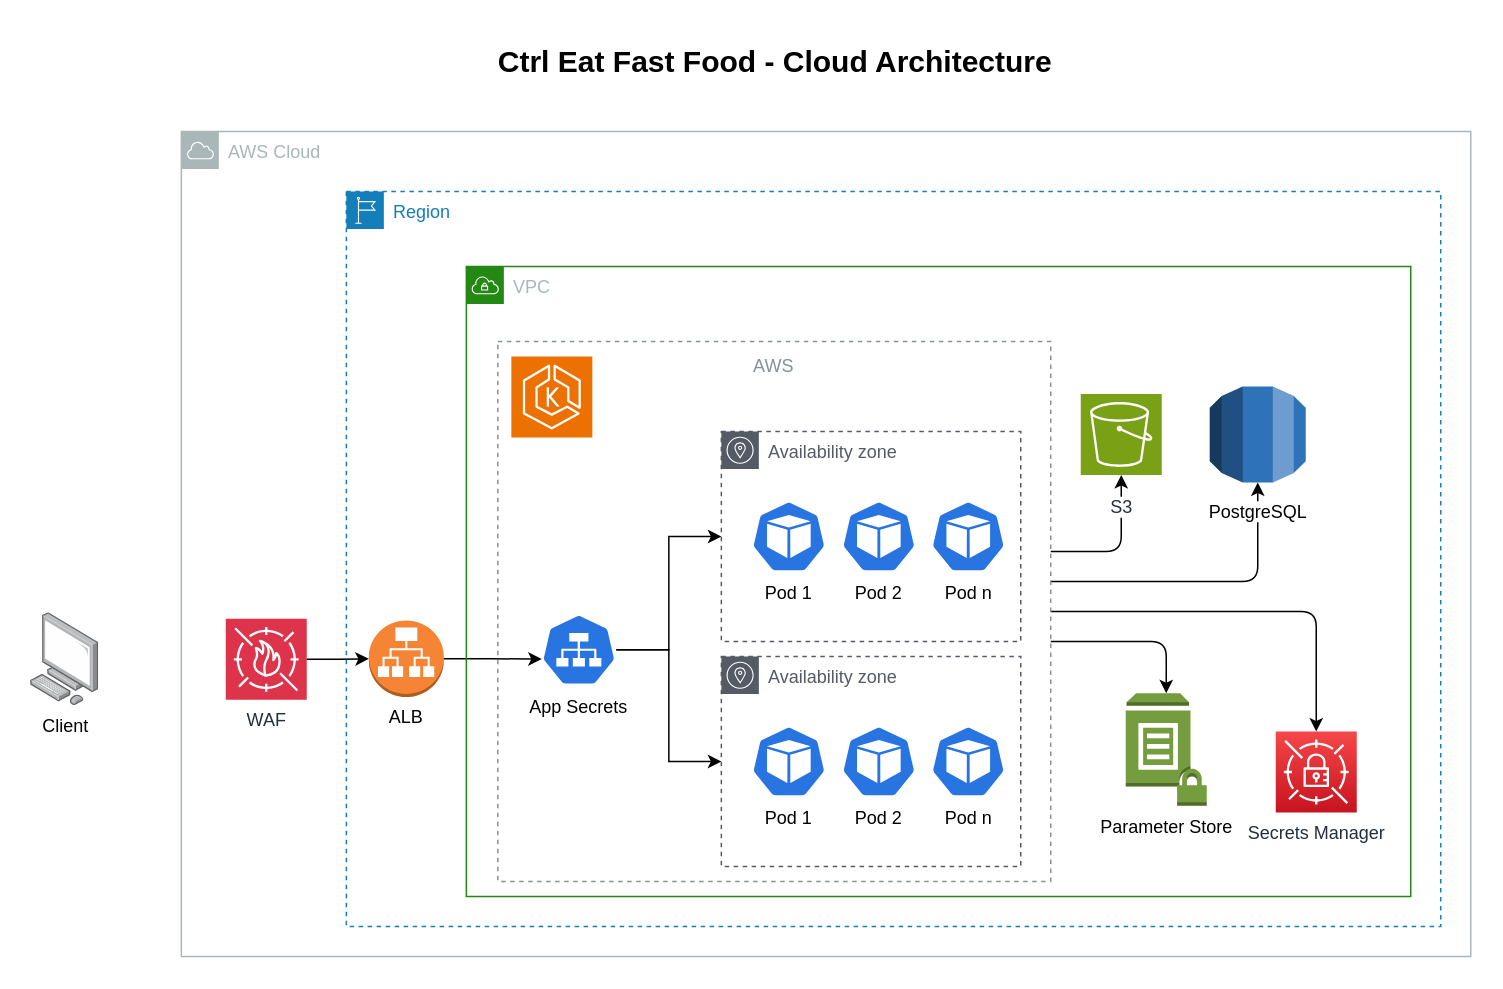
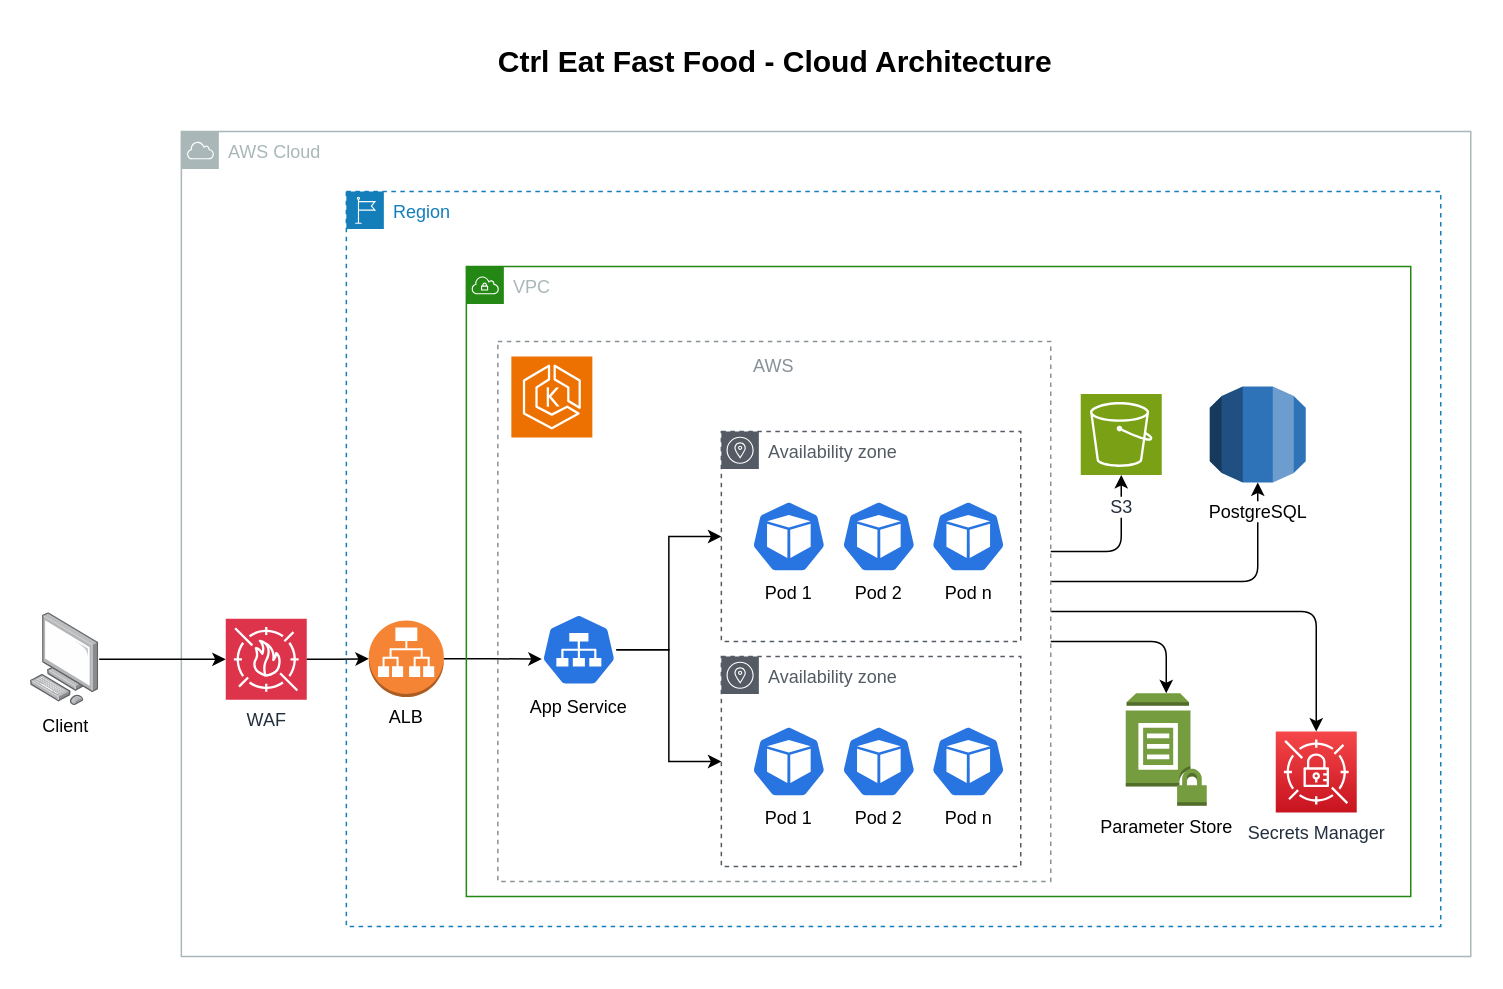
none -> (157, 659)
(579, 708) -> (579, 708)
